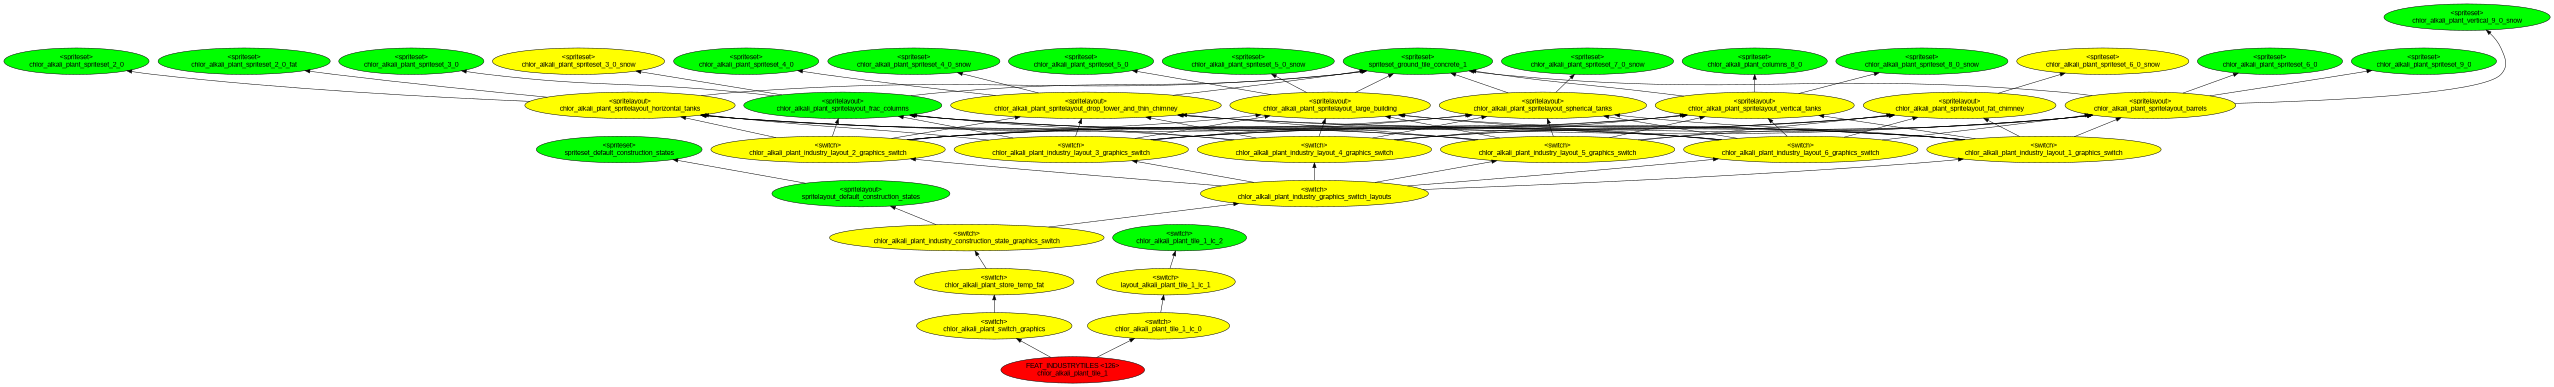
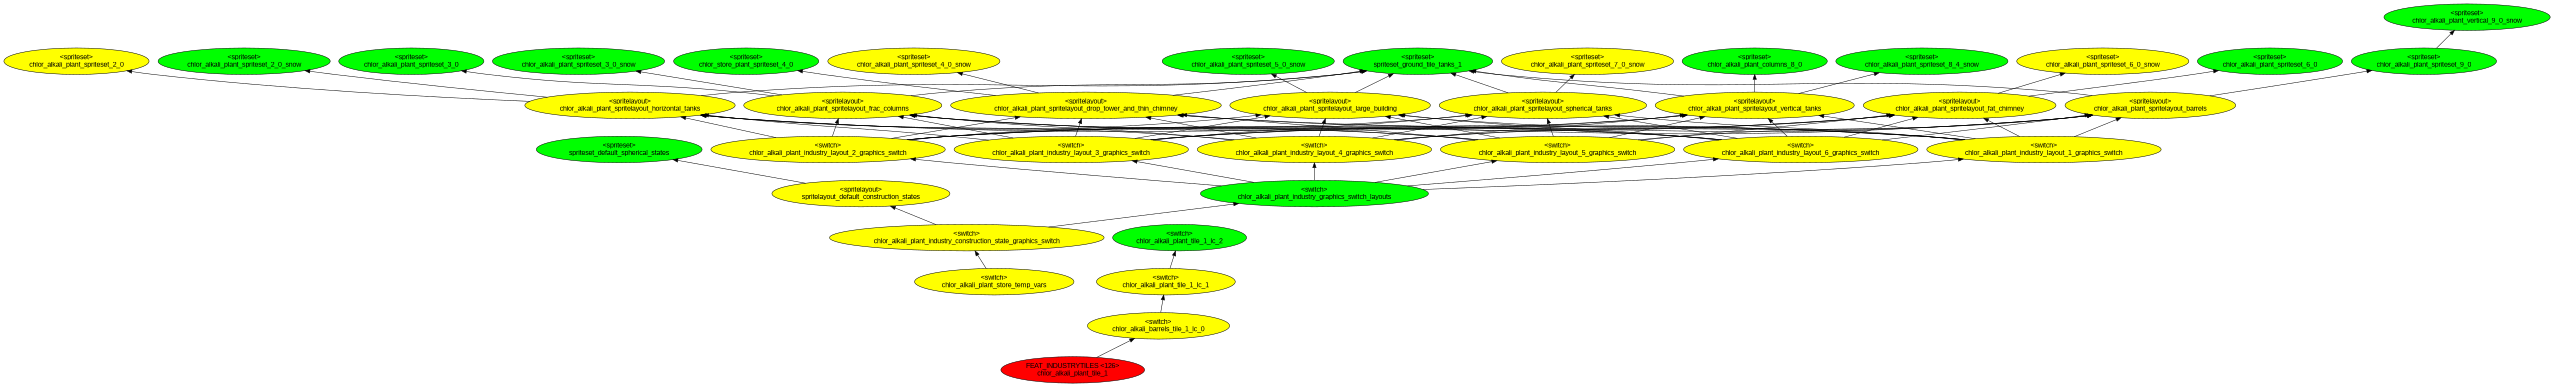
(76, 61) -> (76, 61)
(244, 61) -> (244, 61)
(579, 61) -> (579, 61)
(746, 61) -> (746, 61)
(914, 61) -> (914, 61)
(1081, 61) -> none
(1418, 61) -> (1418, 61)
(1588, 61) -> (1588, 61)
(1922, 61) -> (1922, 61)
(2208, 84) -> (2121, 84)
(2393, 96) -> (2444, 41)
(843, 105) -> (843, 105)
(619, 149) -> (619, 149)
(861, 194) -> (861, 194)
(1314, 194) -> (1314, 194)
(994, 282) -> (994, 282)
(1166, 282) -> (1166, 282)
(994, 326) -> none
(1159, 326) -> (1159, 326)
